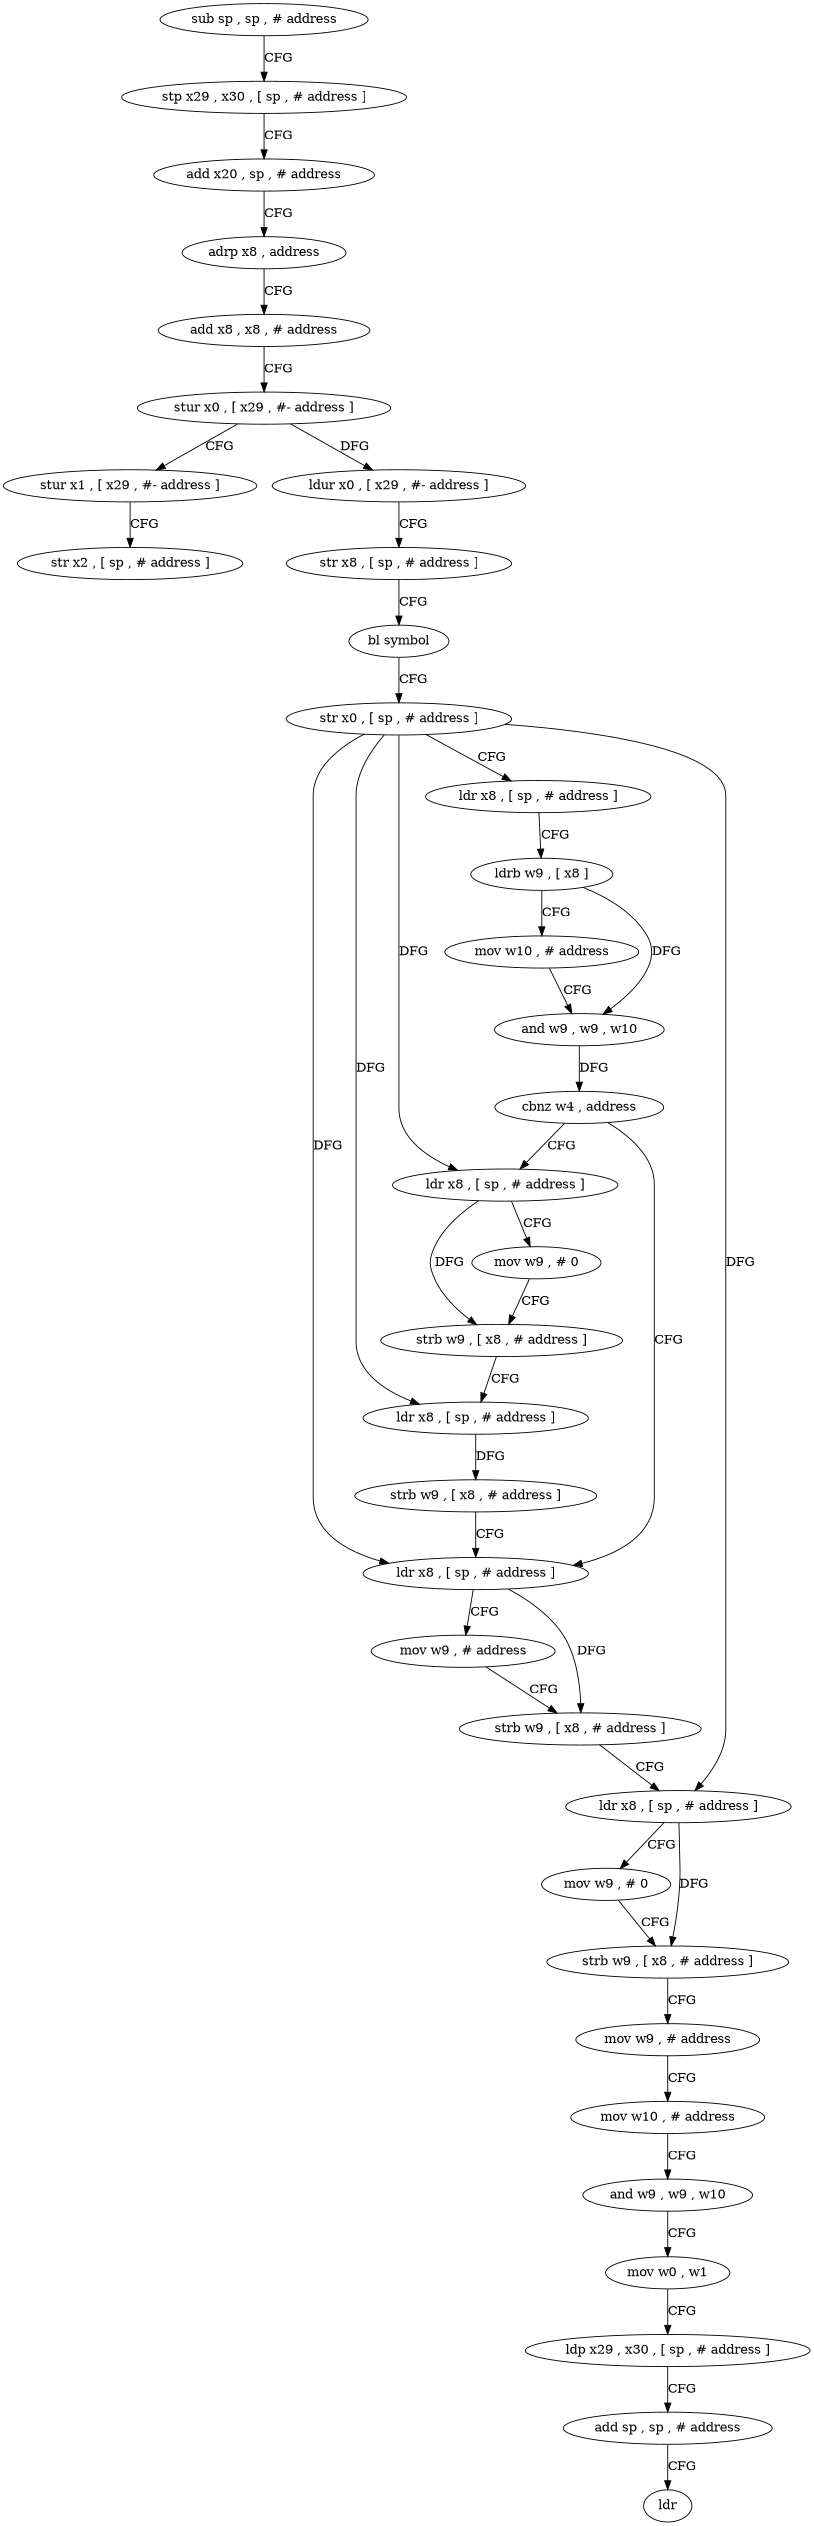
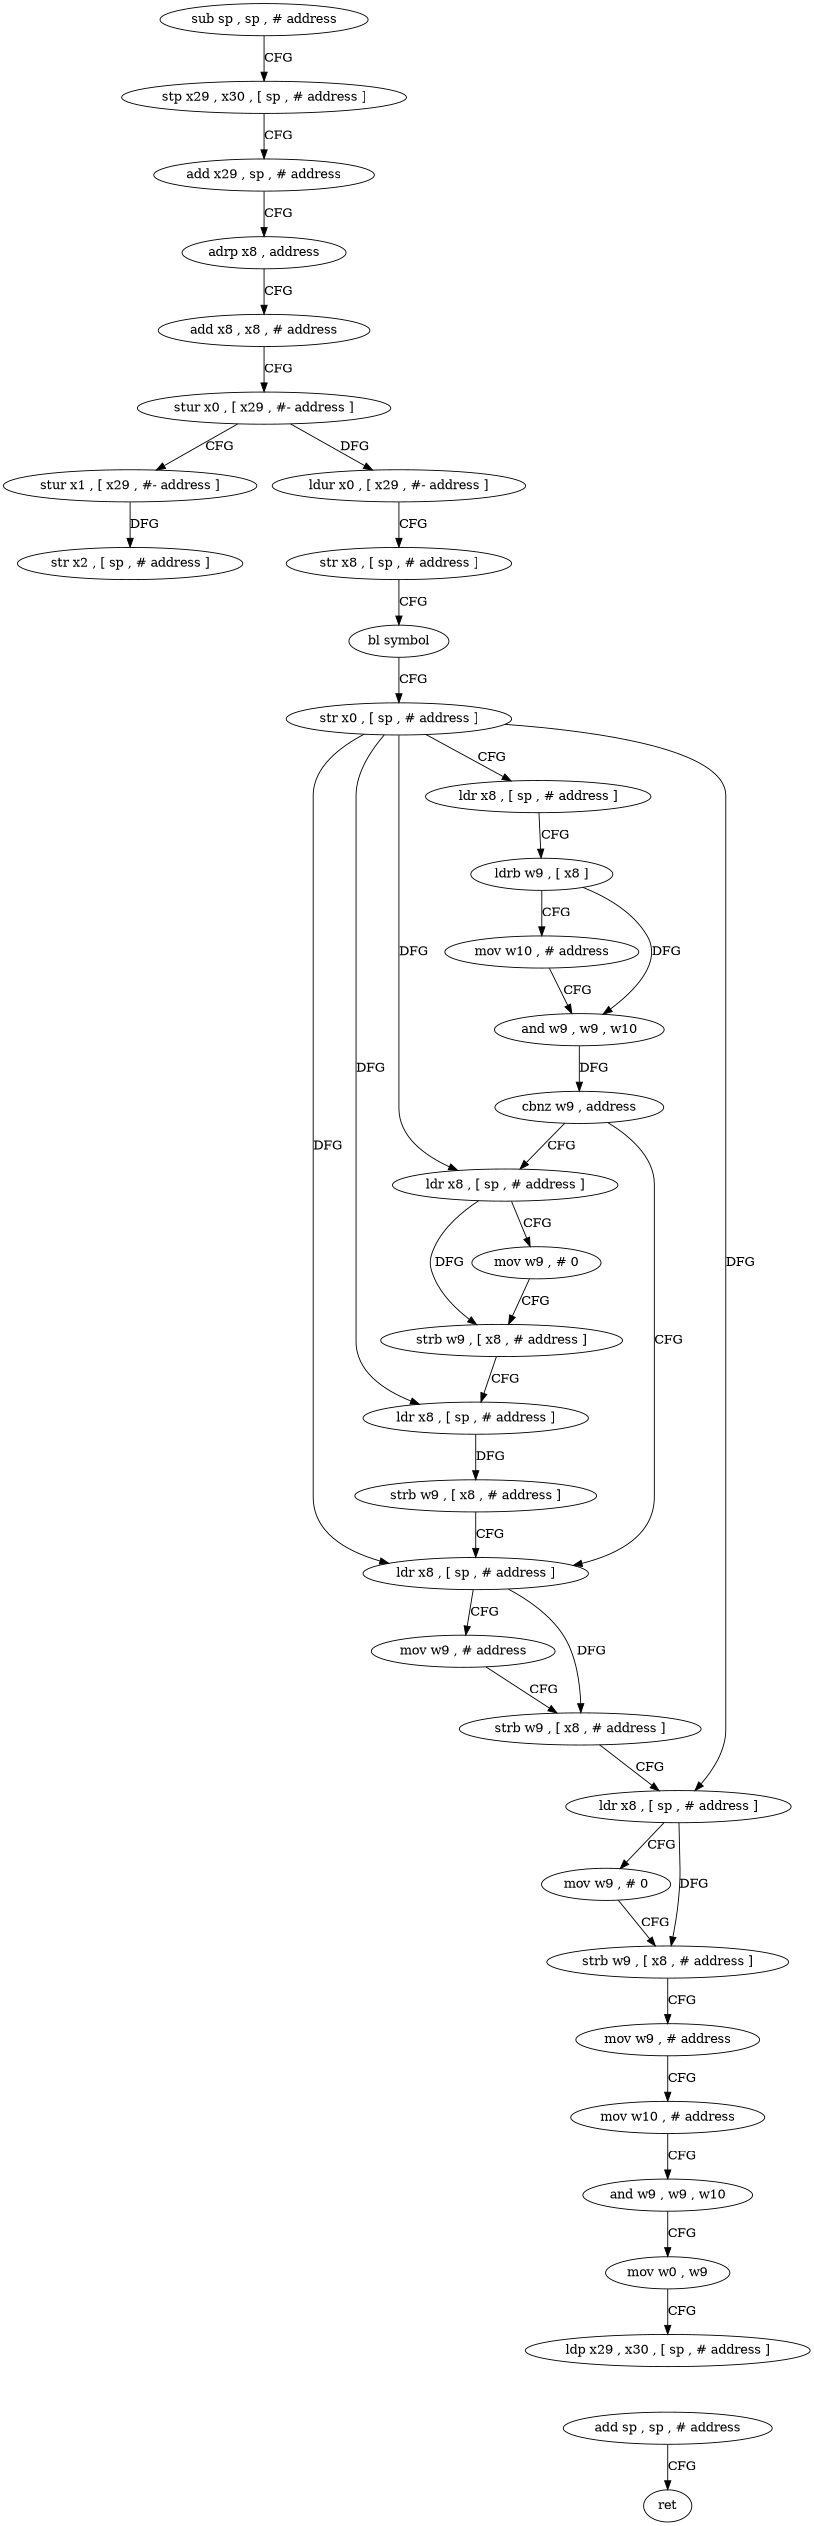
(264, 175) -> (264, 175)
(144, 525) -> (144, 525)
(579, 1107) -> (579, 1107)
(668, 2273) -> (668, 2273)
(668, 2385) -> none
(668, 2506) -> (668, 2506)
